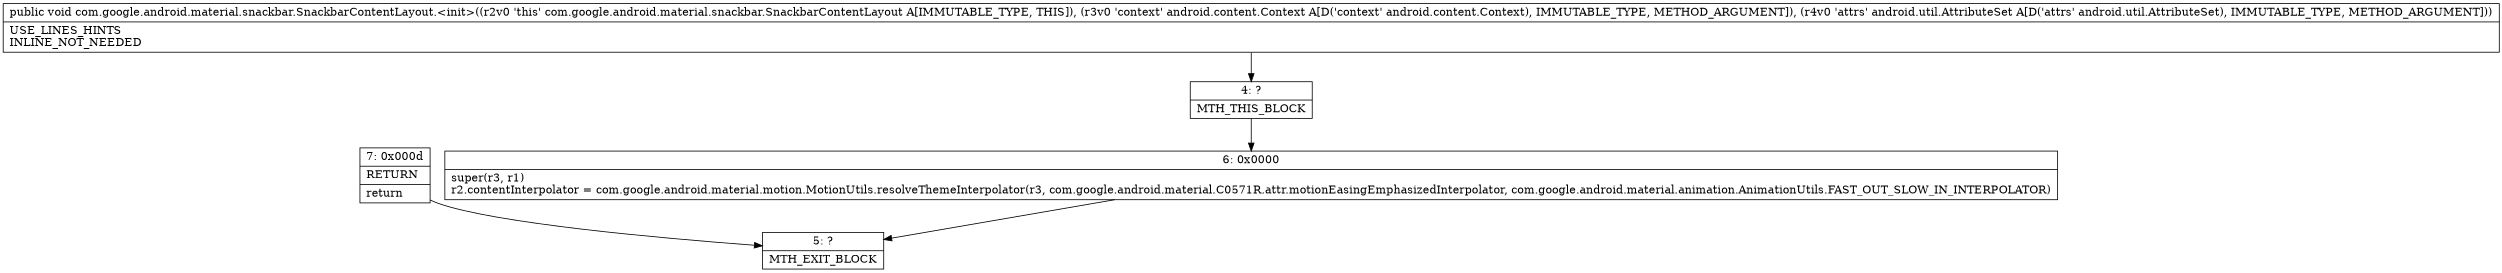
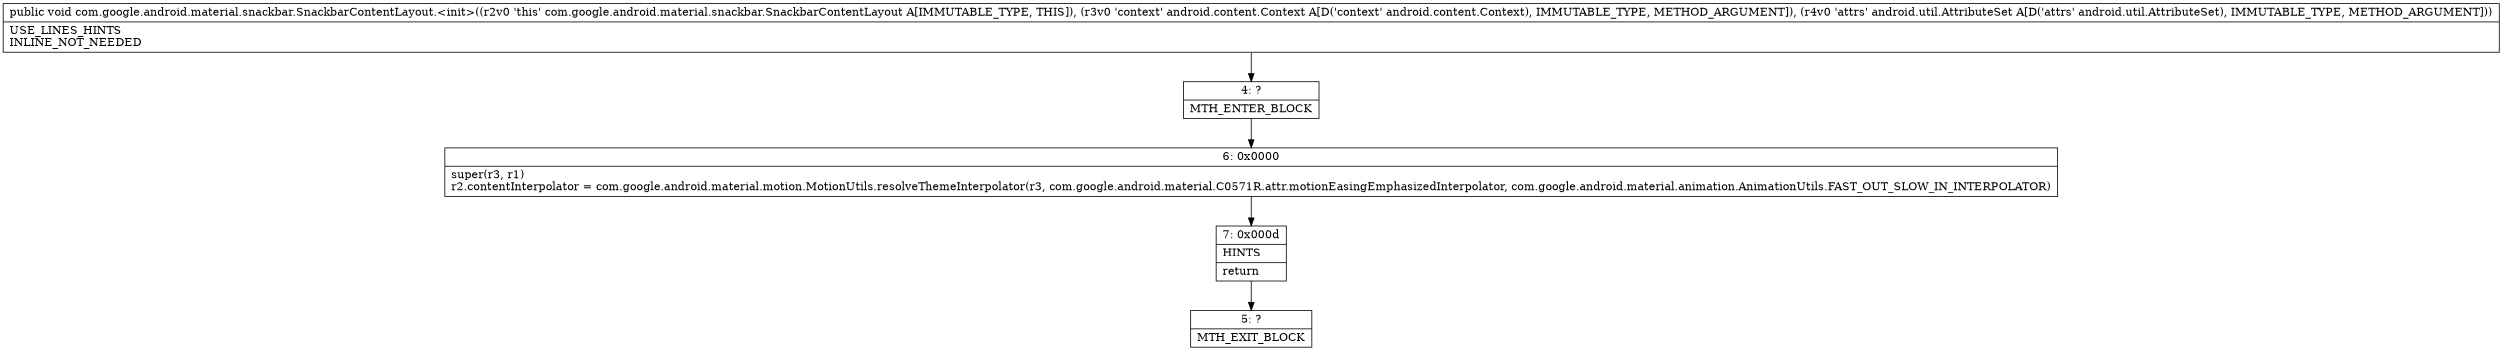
(1251, 109) -> (1251, 109)
(392, 175) -> (1242, 253)
(1003, 219) -> (1251, 207)
